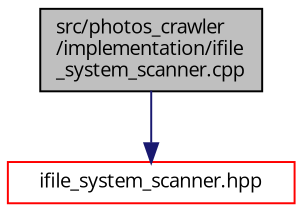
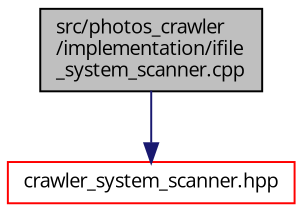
(151, 183) -> (151, 183)
